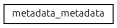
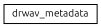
(59, 14) -> (51, 14)
